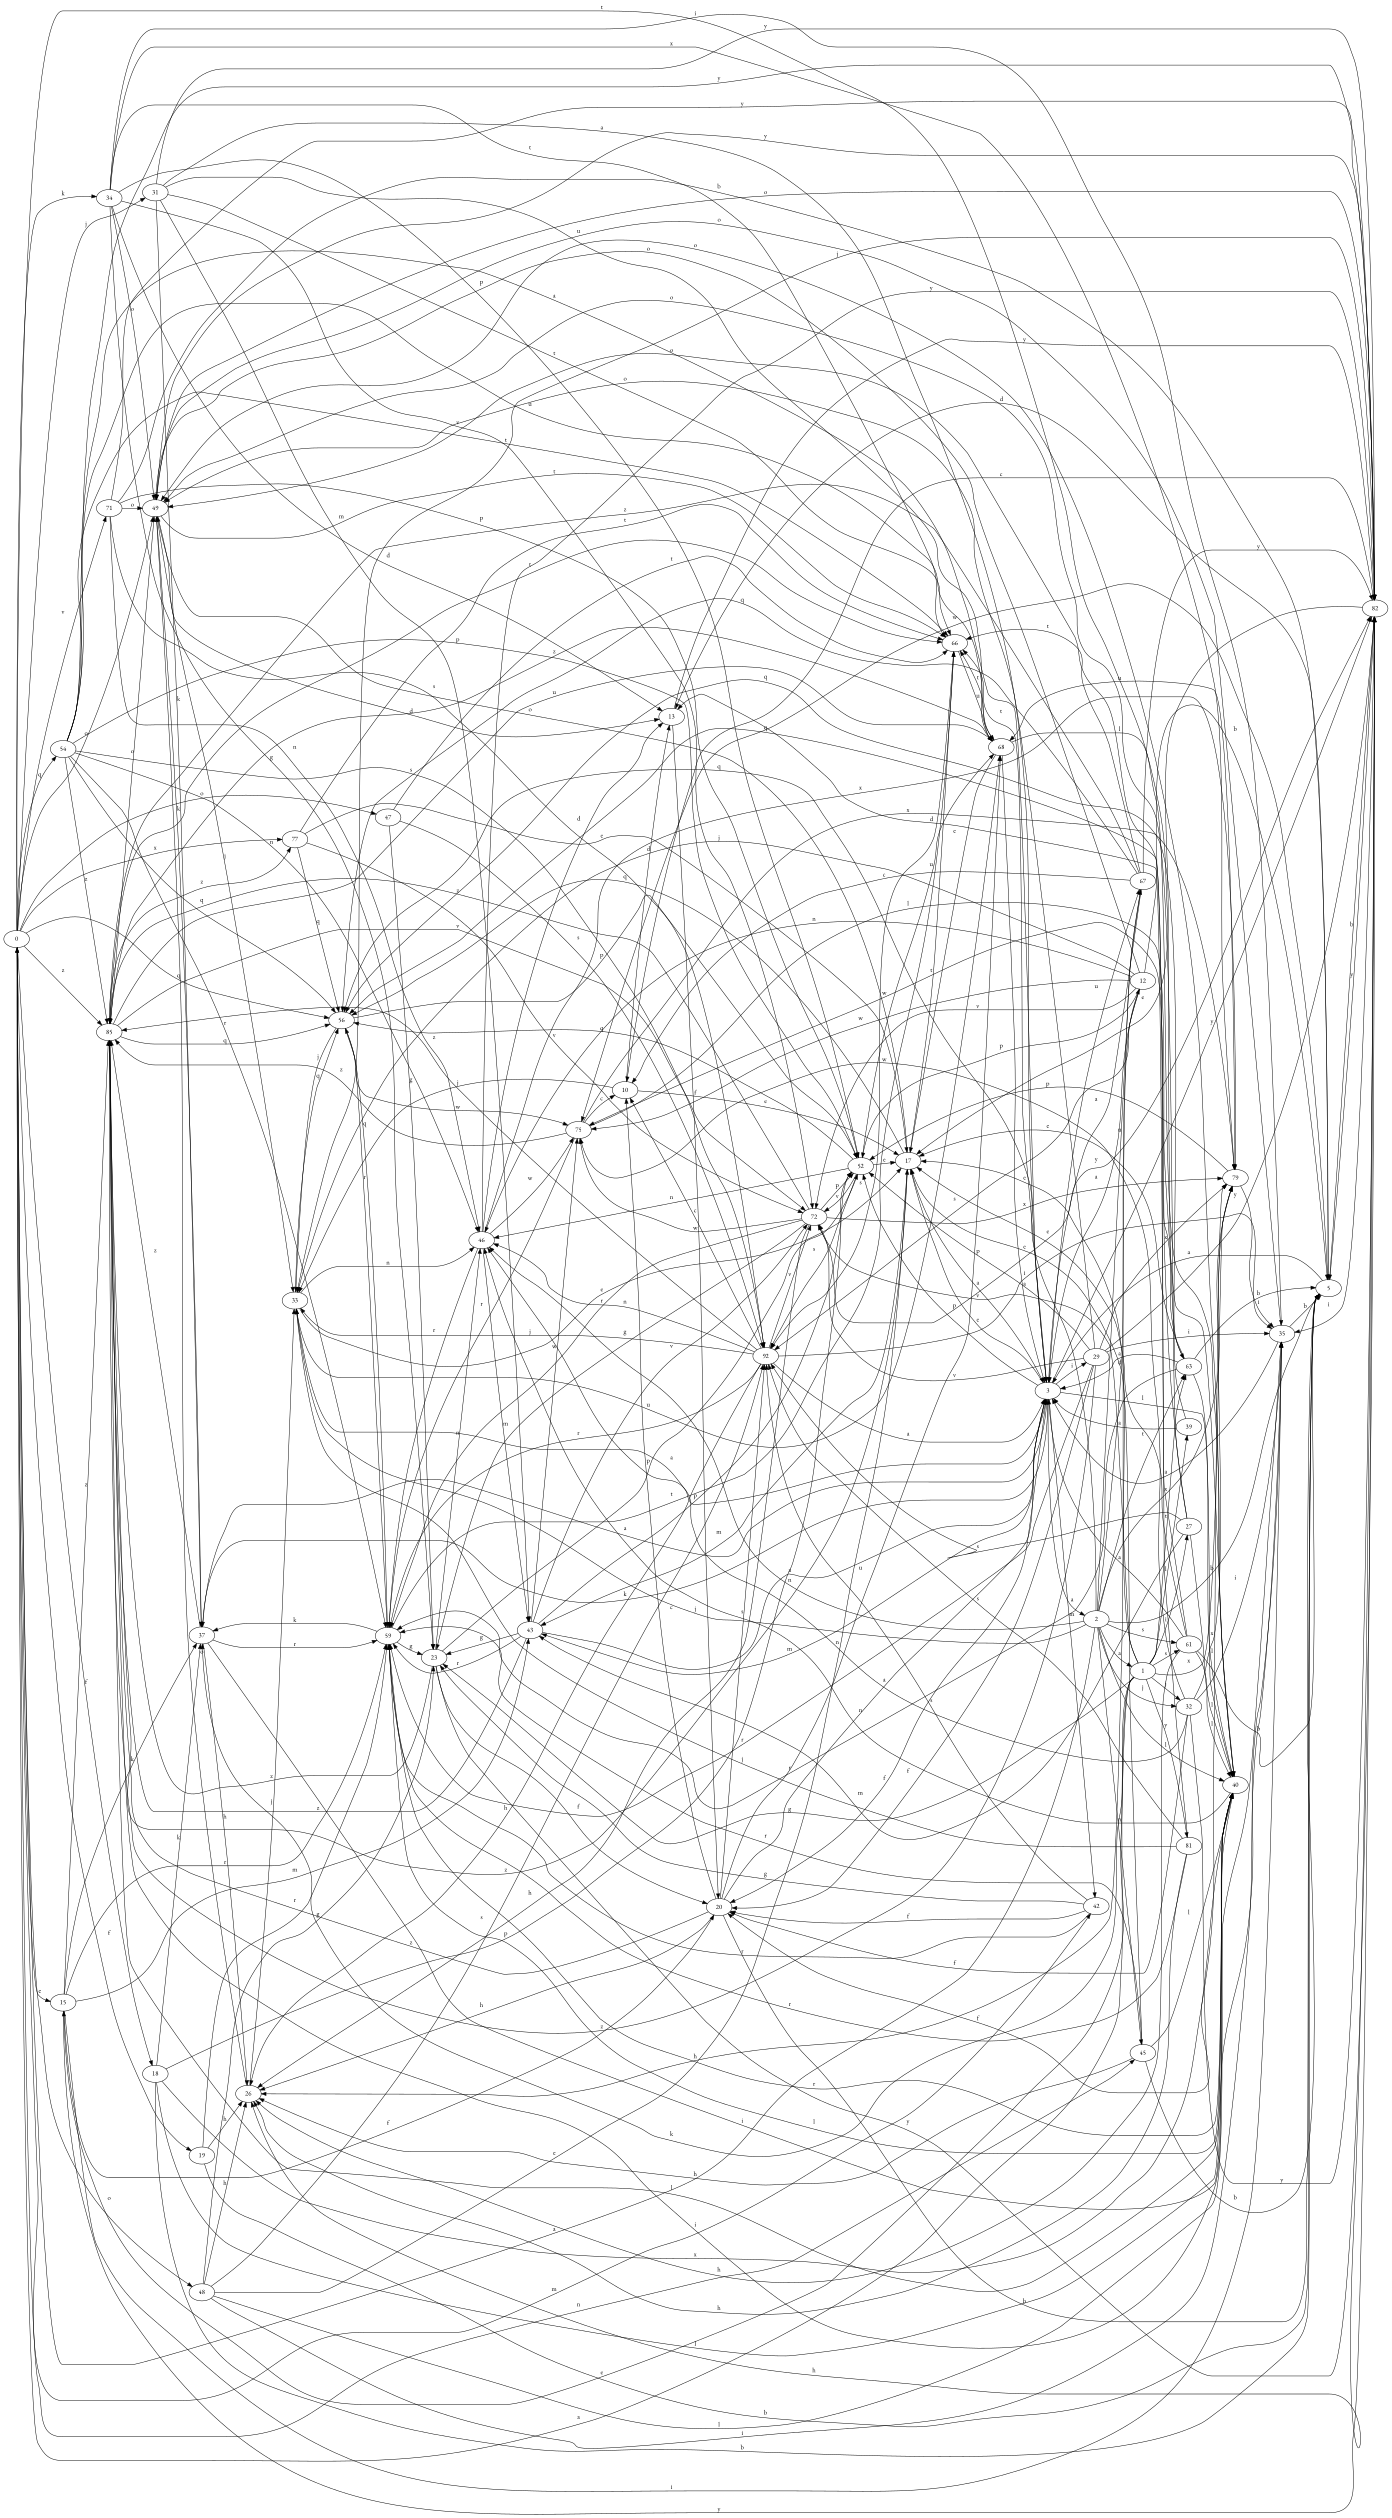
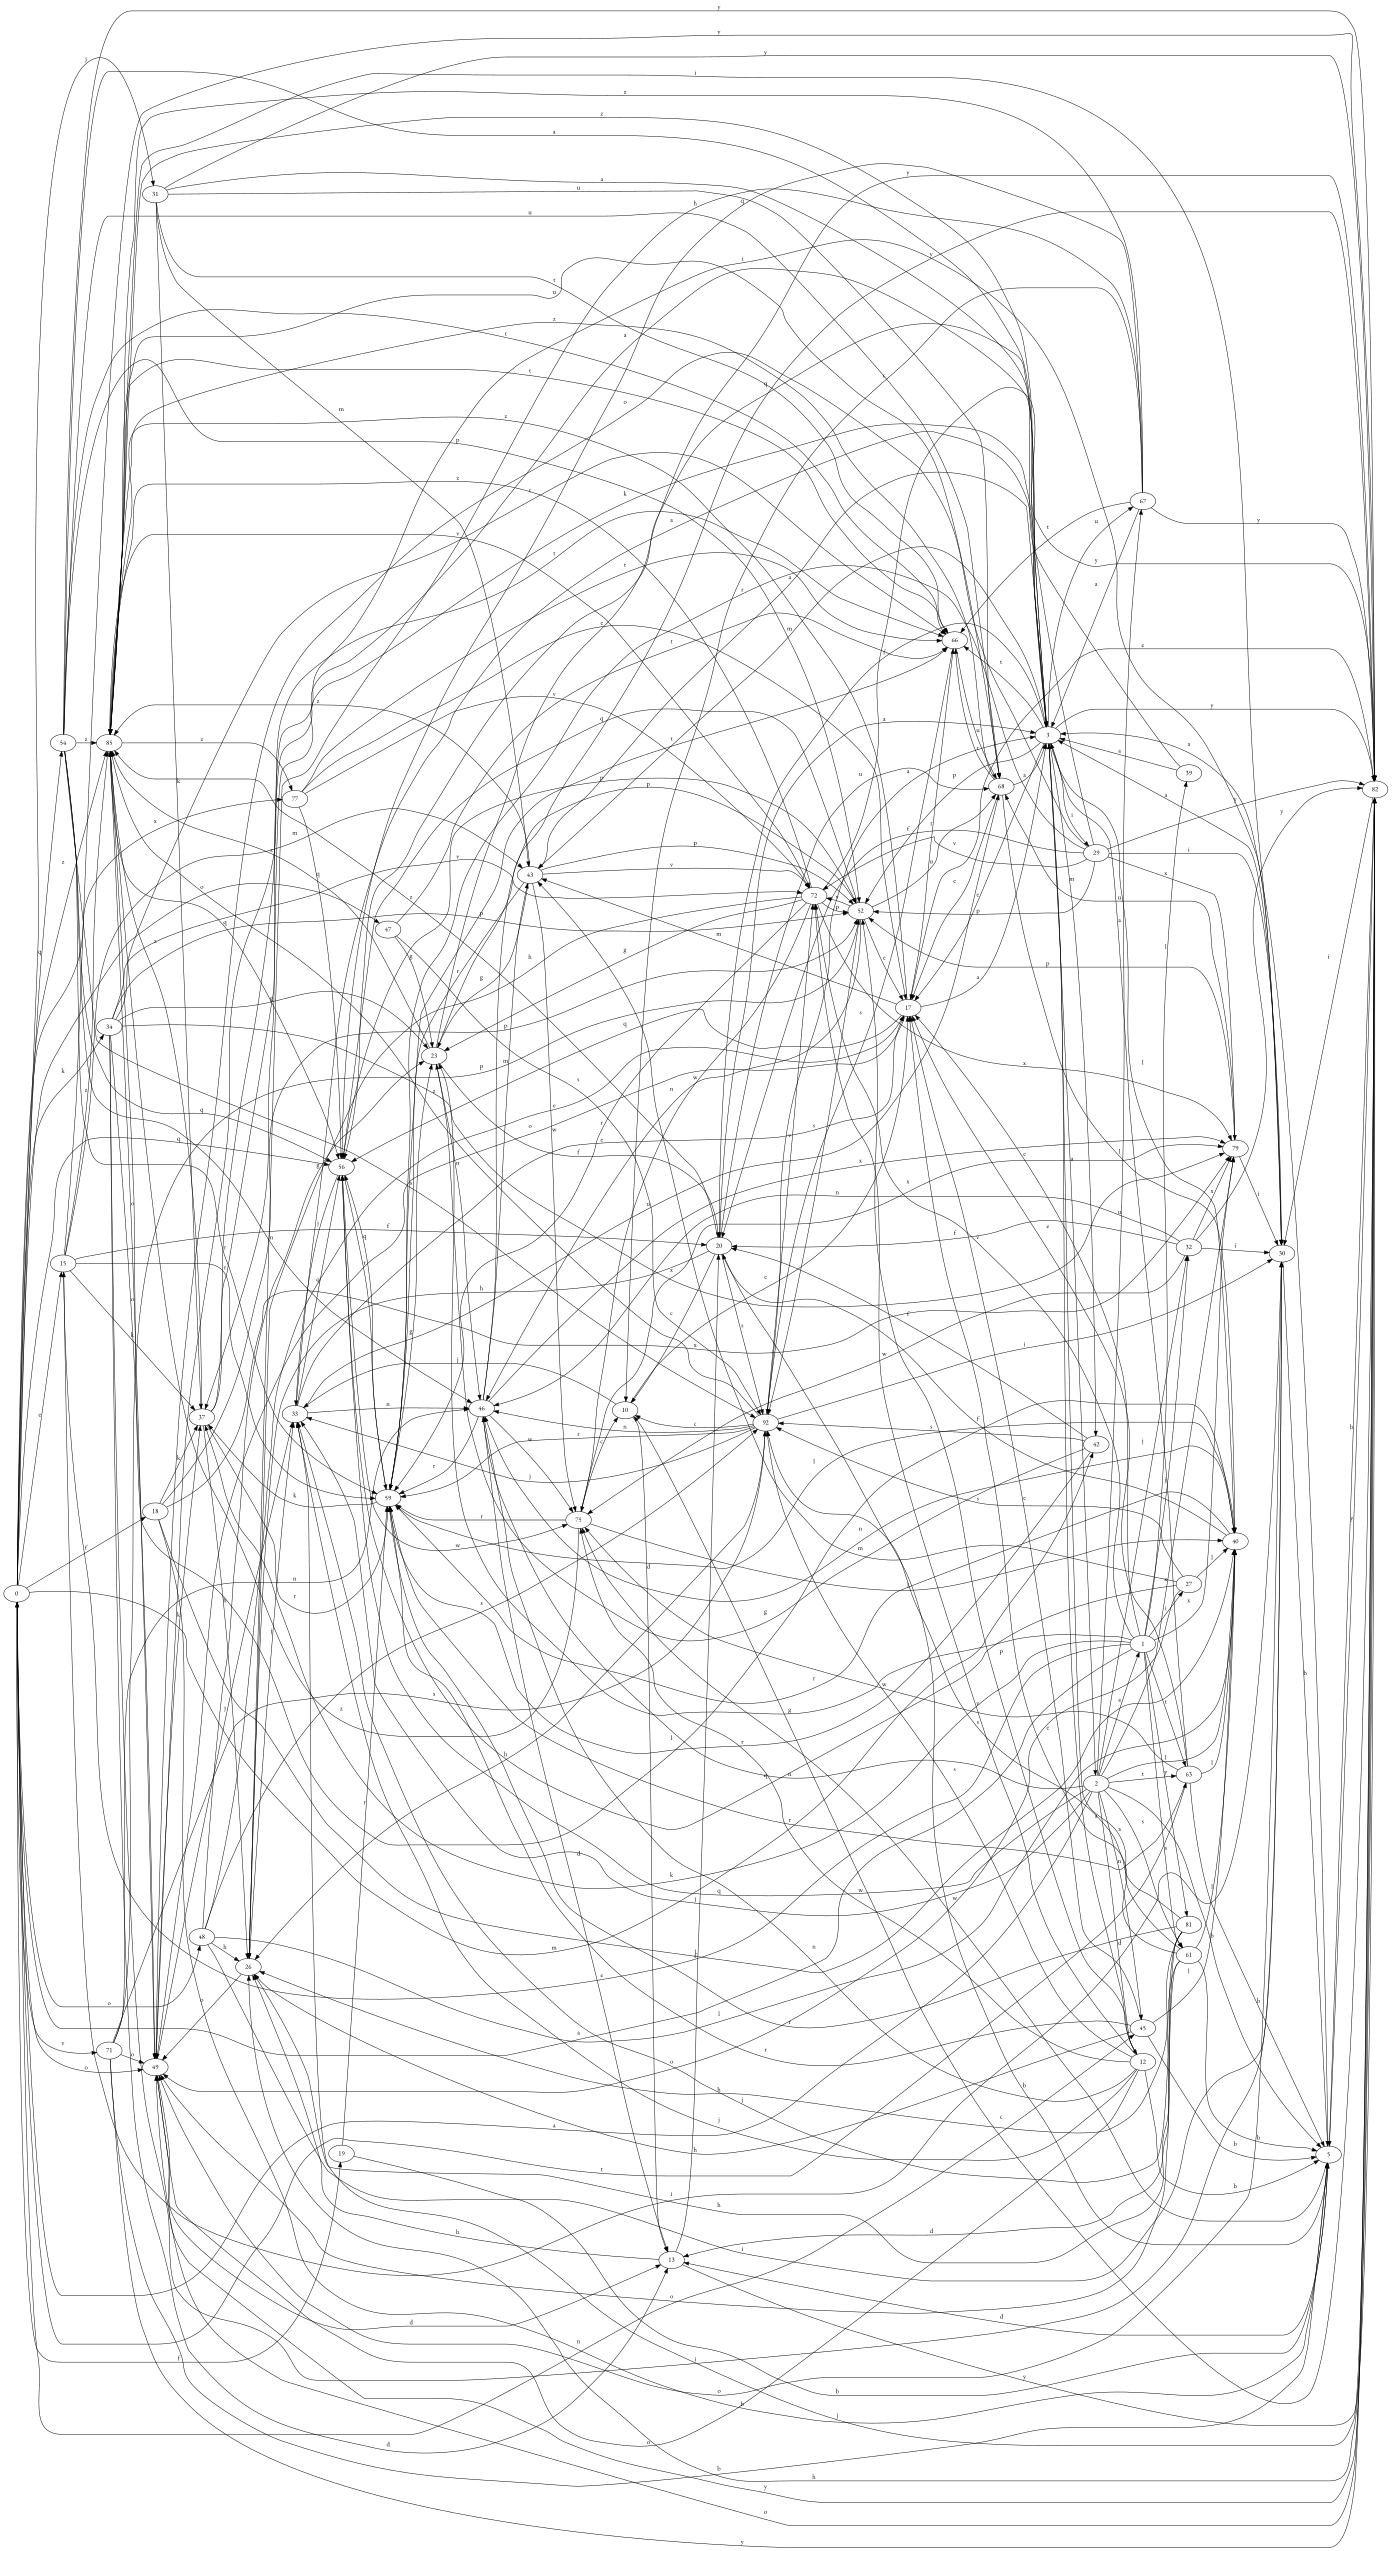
(1125, 647) -> none
(1282, 1334) -> (1282, 1254)
(224, 2126) -> (376, 2218)
